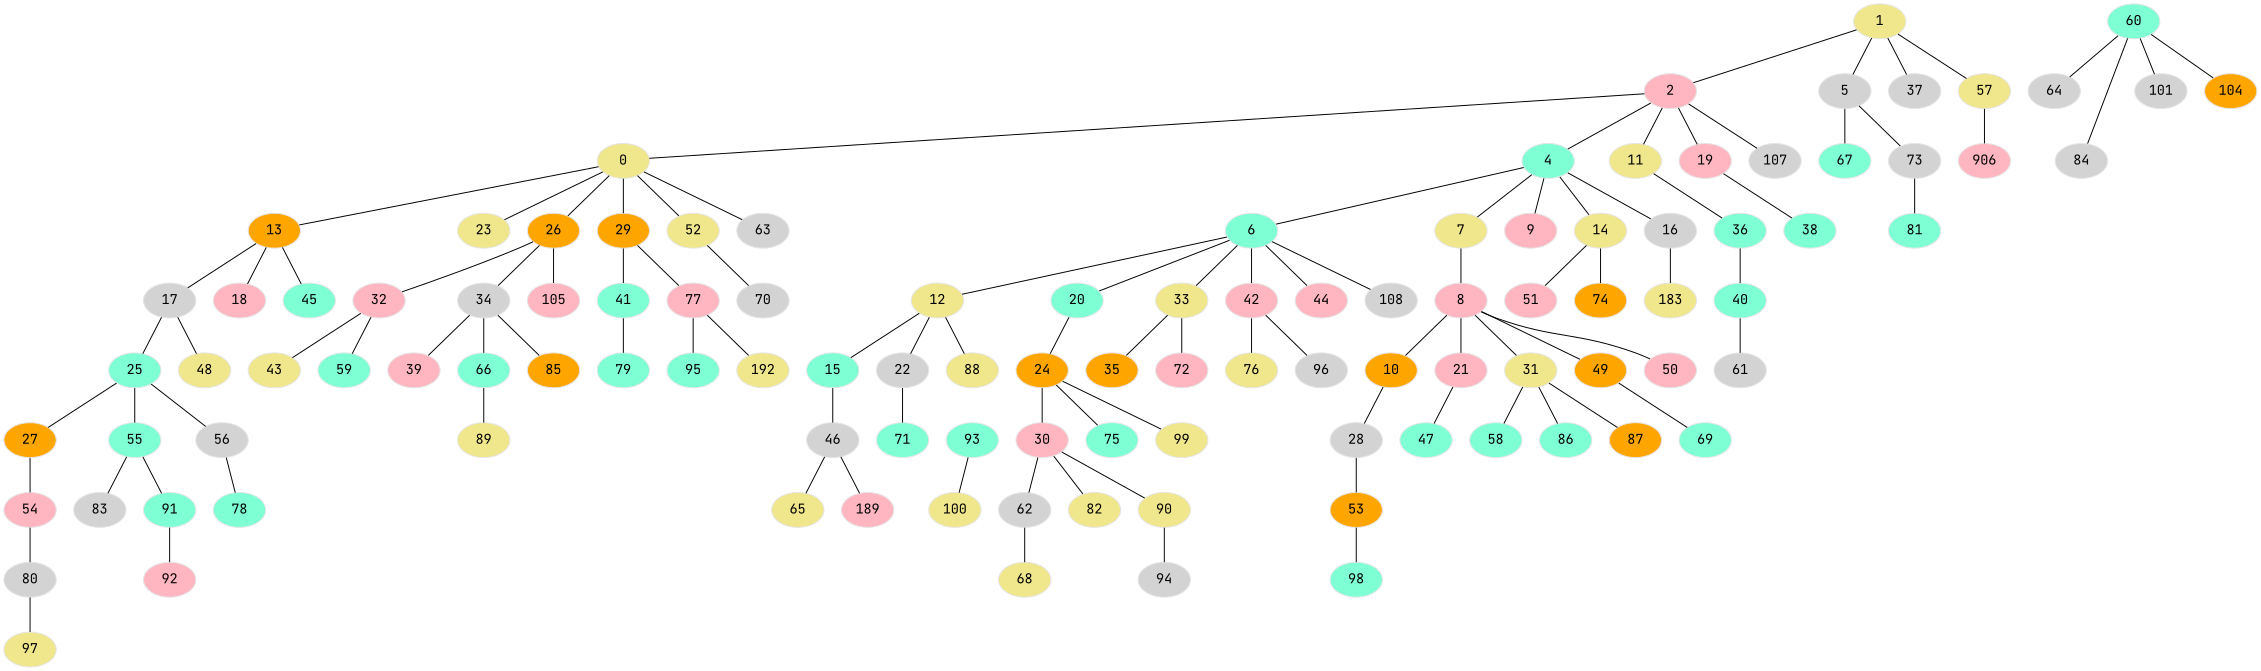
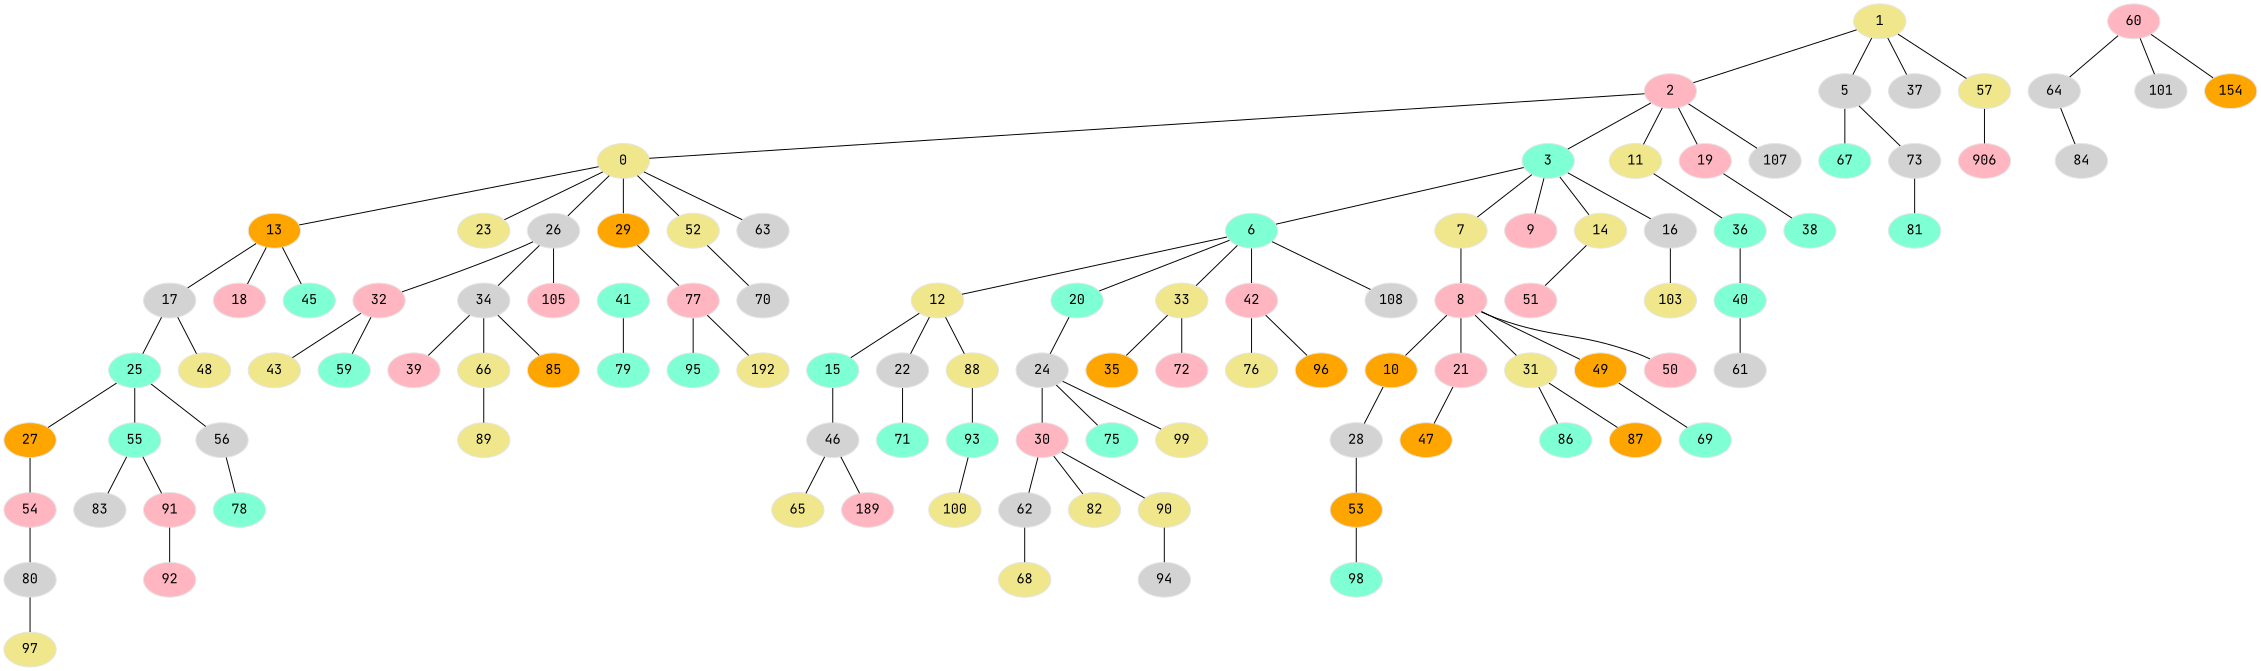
(2134, 21) -> (2134, 21)
(2108, 91) -> (2068, 126)
(2231, 91) -> (2231, 91)
(1548, 161) -> (1548, 161)
(554, 231) -> (554, 231)
(623, 266) -> none
(1321, 301) -> none
(1601, 301) -> none
(1670, 301) -> (1670, 301)
(484, 370) -> (484, 370)
(1042, 370) -> (1042, 370)
(1321, 370) -> (1321, 370)
none -> (972, 405)
(1426, 440) -> (1426, 440)
(1496, 440) -> none
(170, 510) -> (170, 510)
